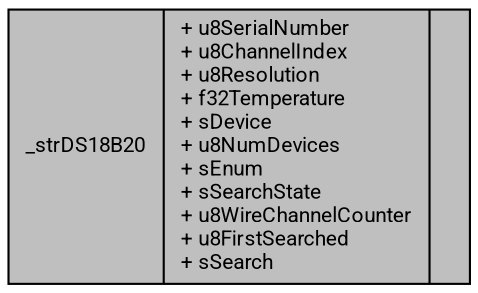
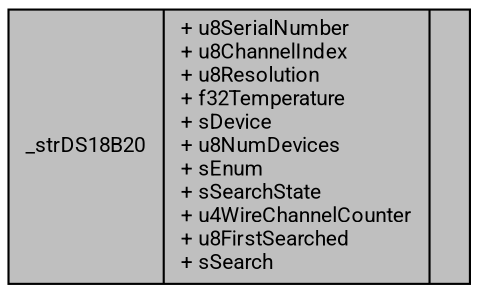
(297, 216) -> (297, 216)
